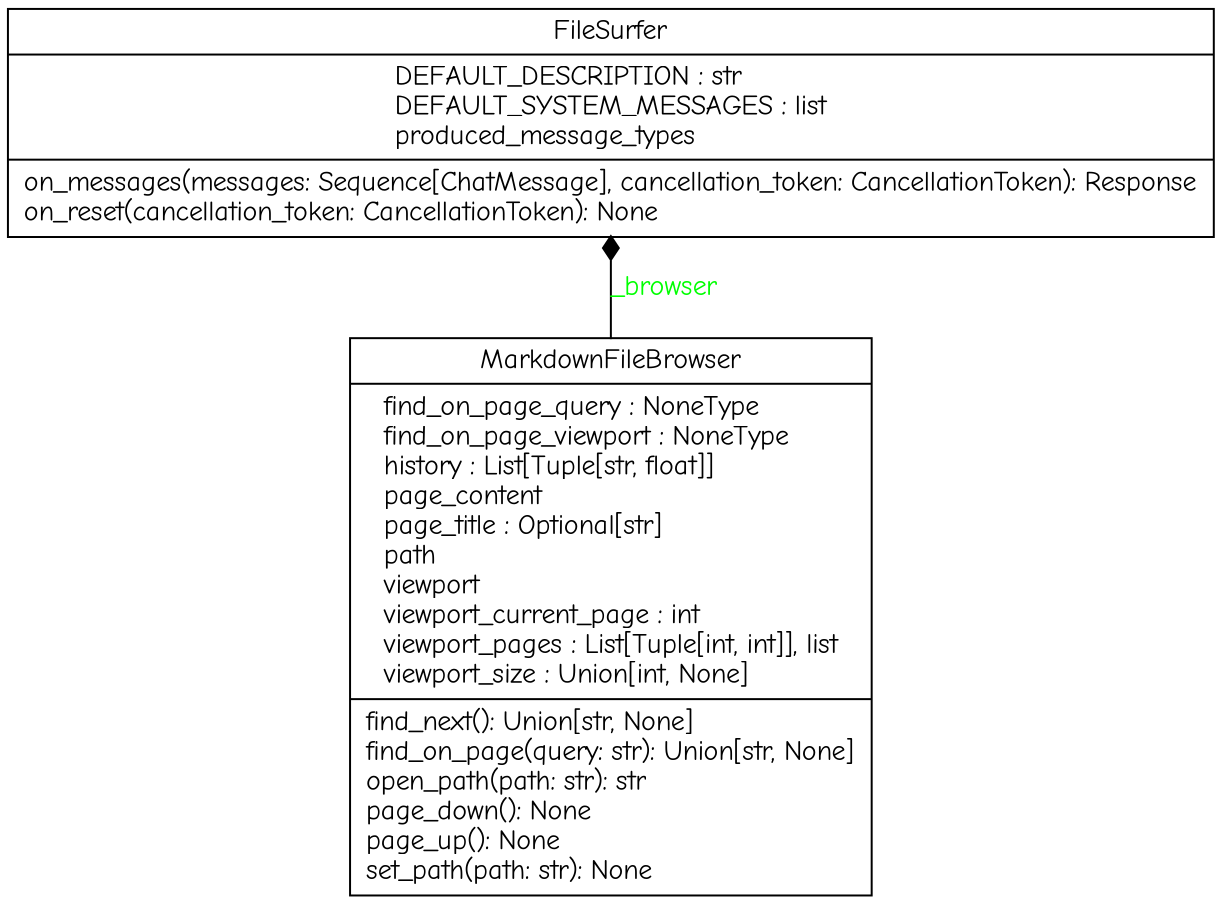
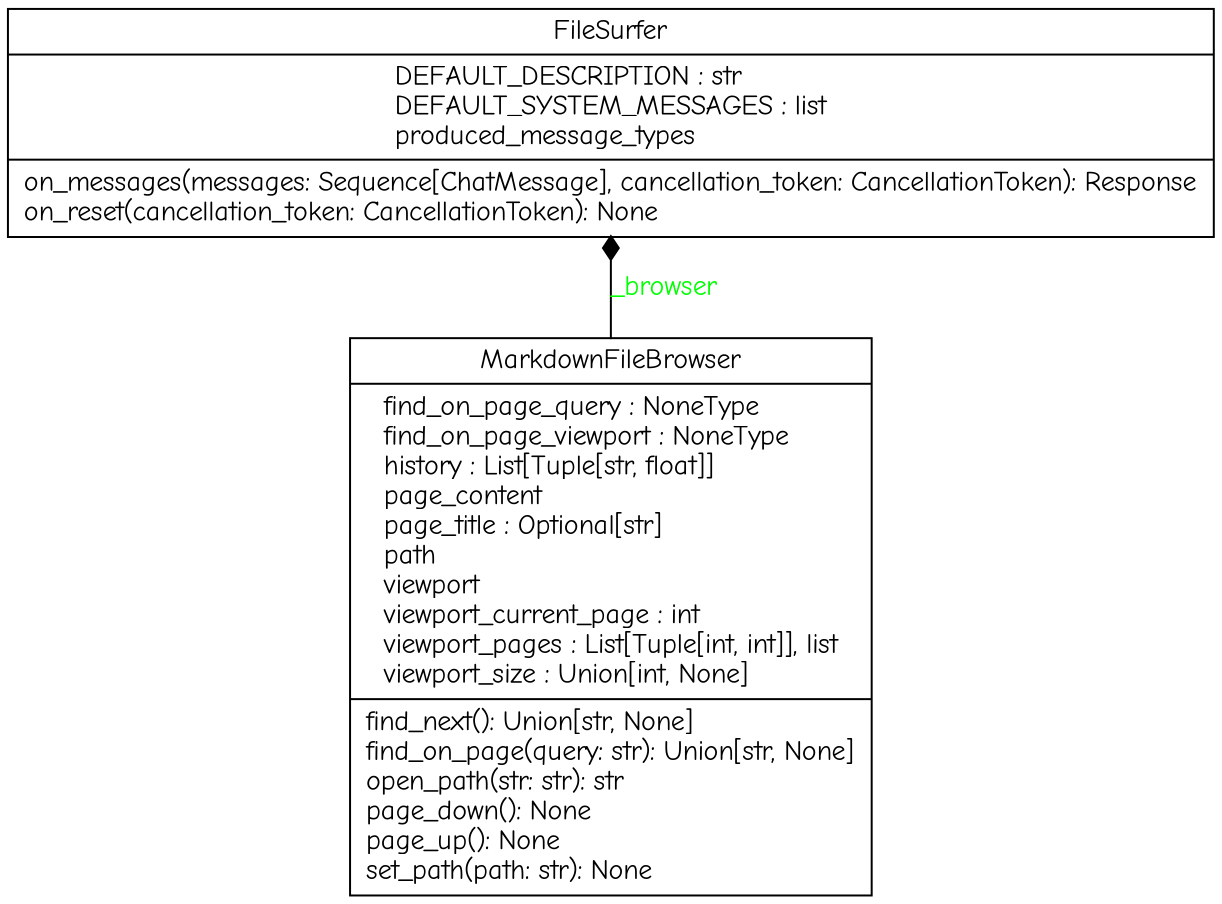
(507, 781) -> (495, 781)
